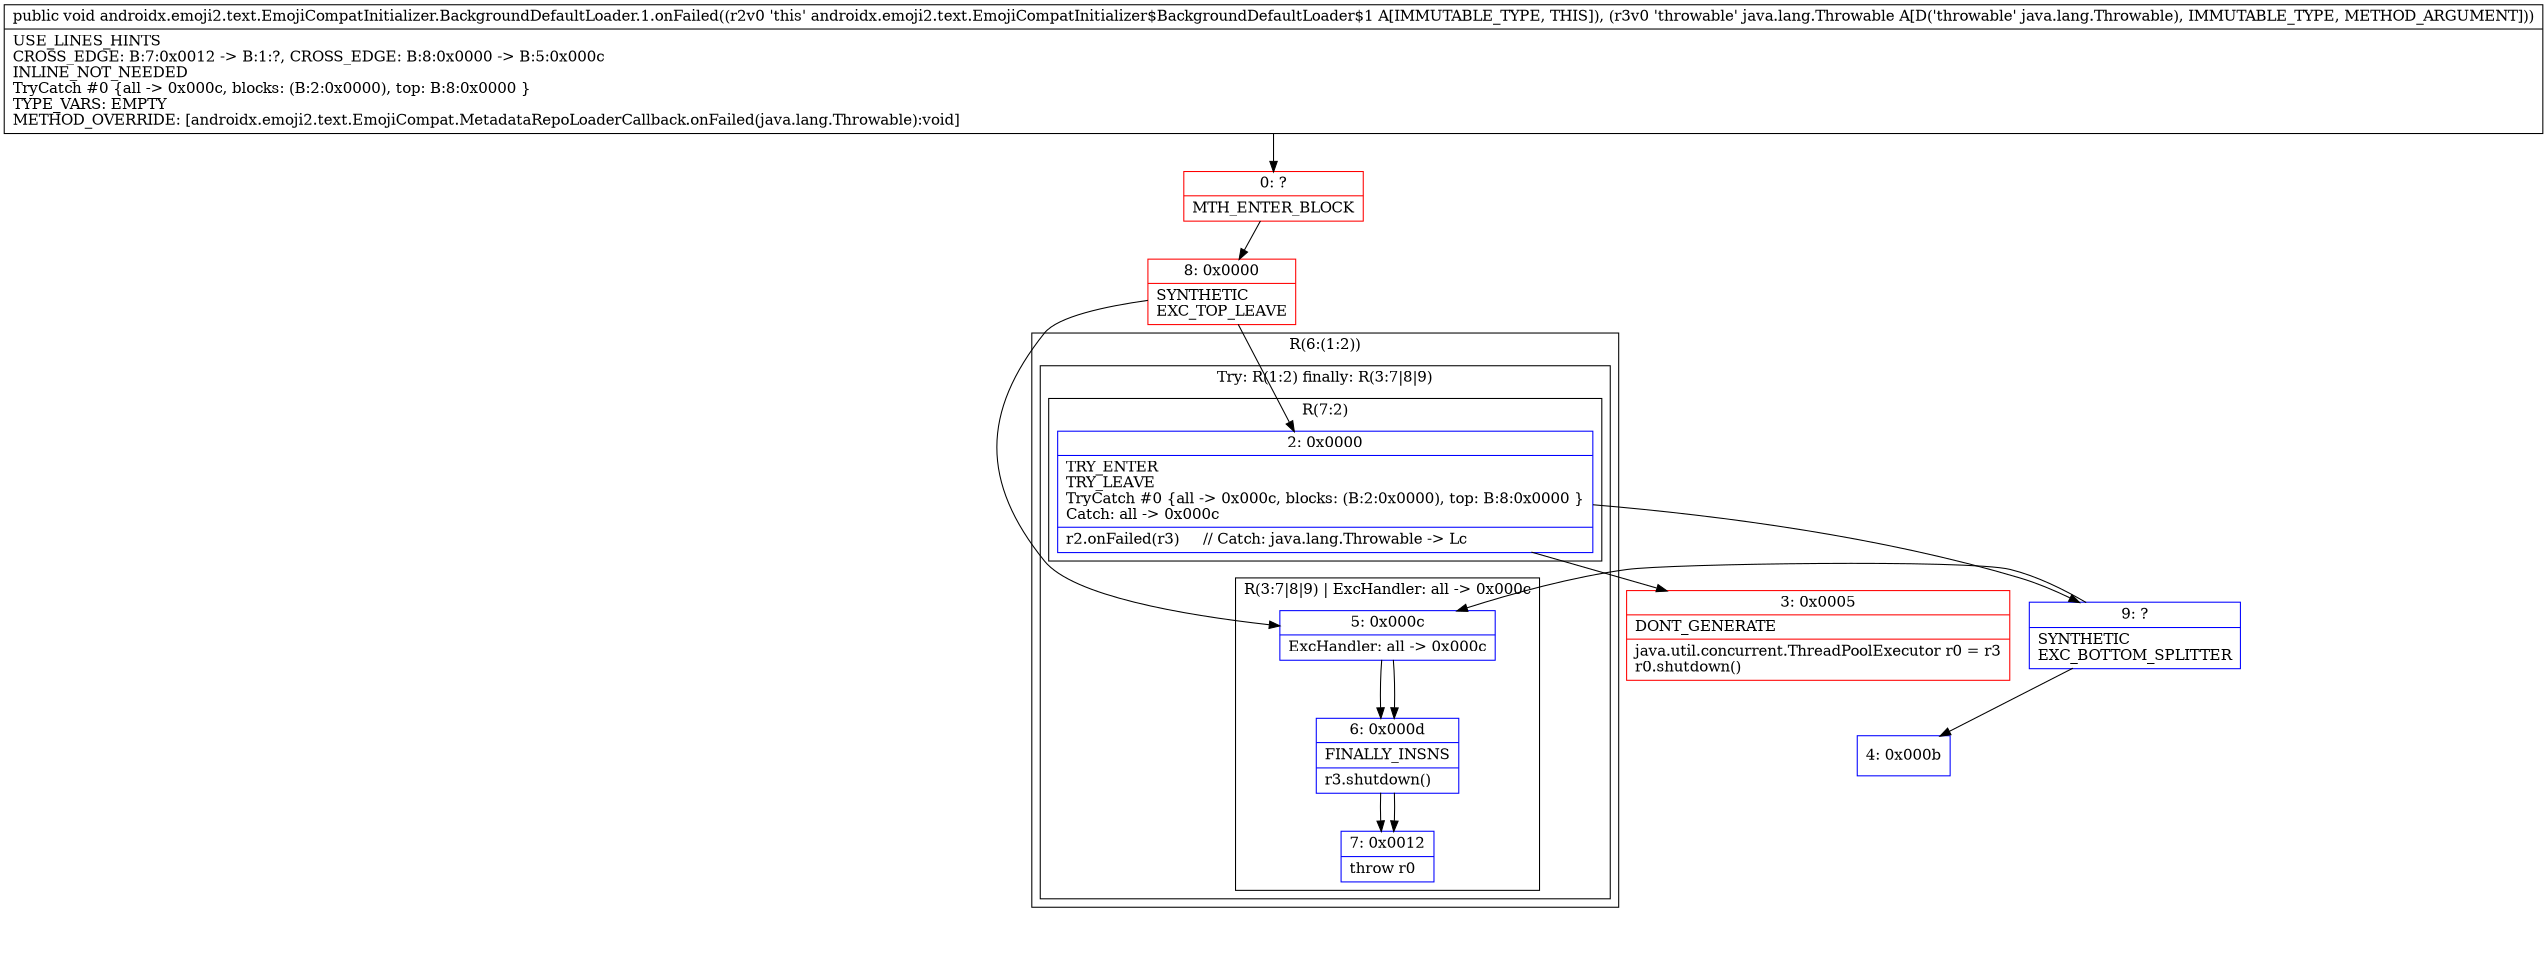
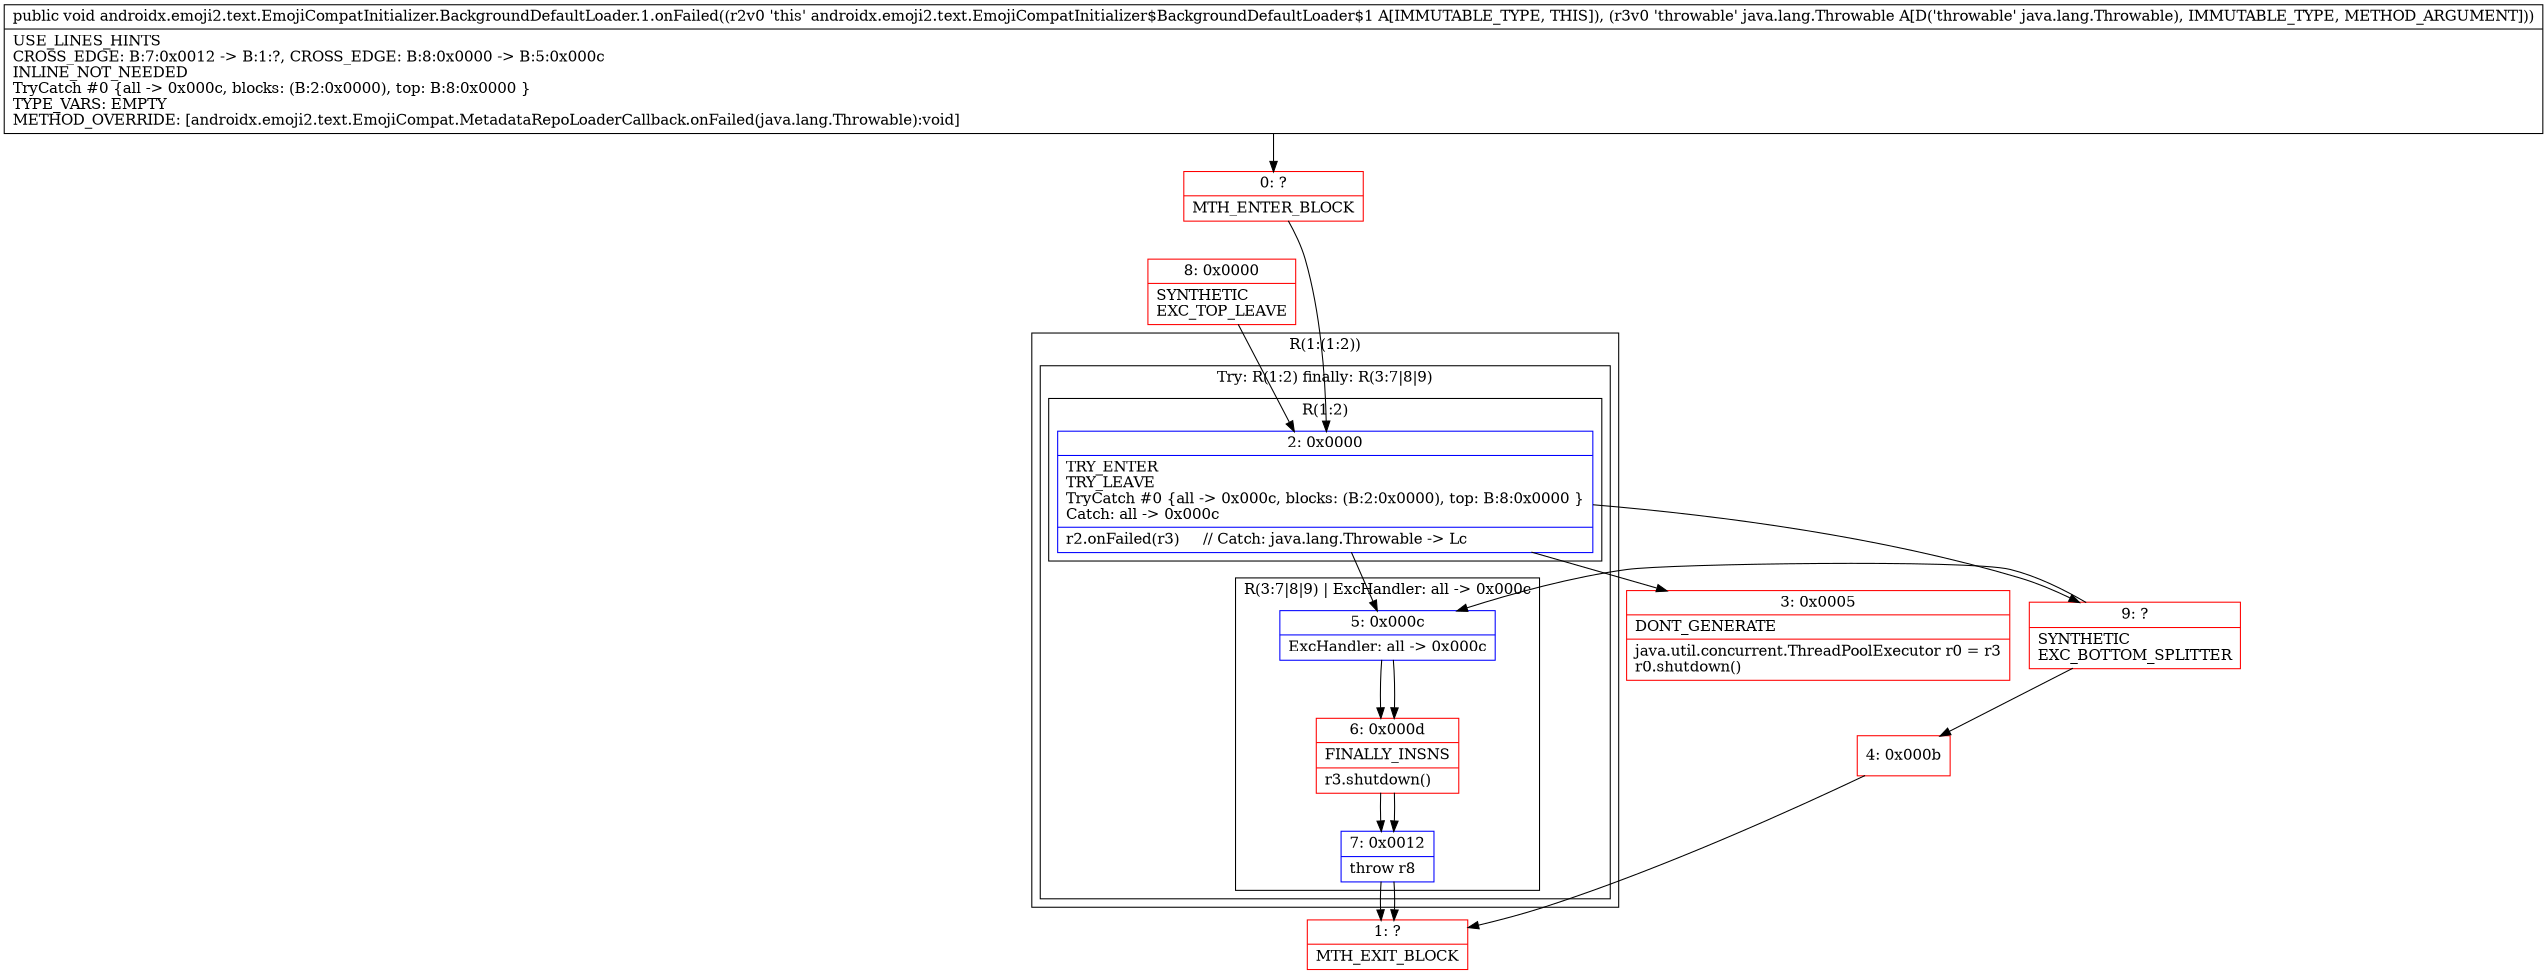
(1252, 236) -> (1318, 319)
(1325, 345) -> (1325, 345)
(1325, 411) -> (1325, 411)
(1011, 508) -> (1359, 570)
(2135, 635) -> (2135, 635)
(1388, 756) -> (1388, 756)
(1904, 756) -> (1904, 756)
(1383, 869) -> (1383, 869)
none -> (1388, 945)
